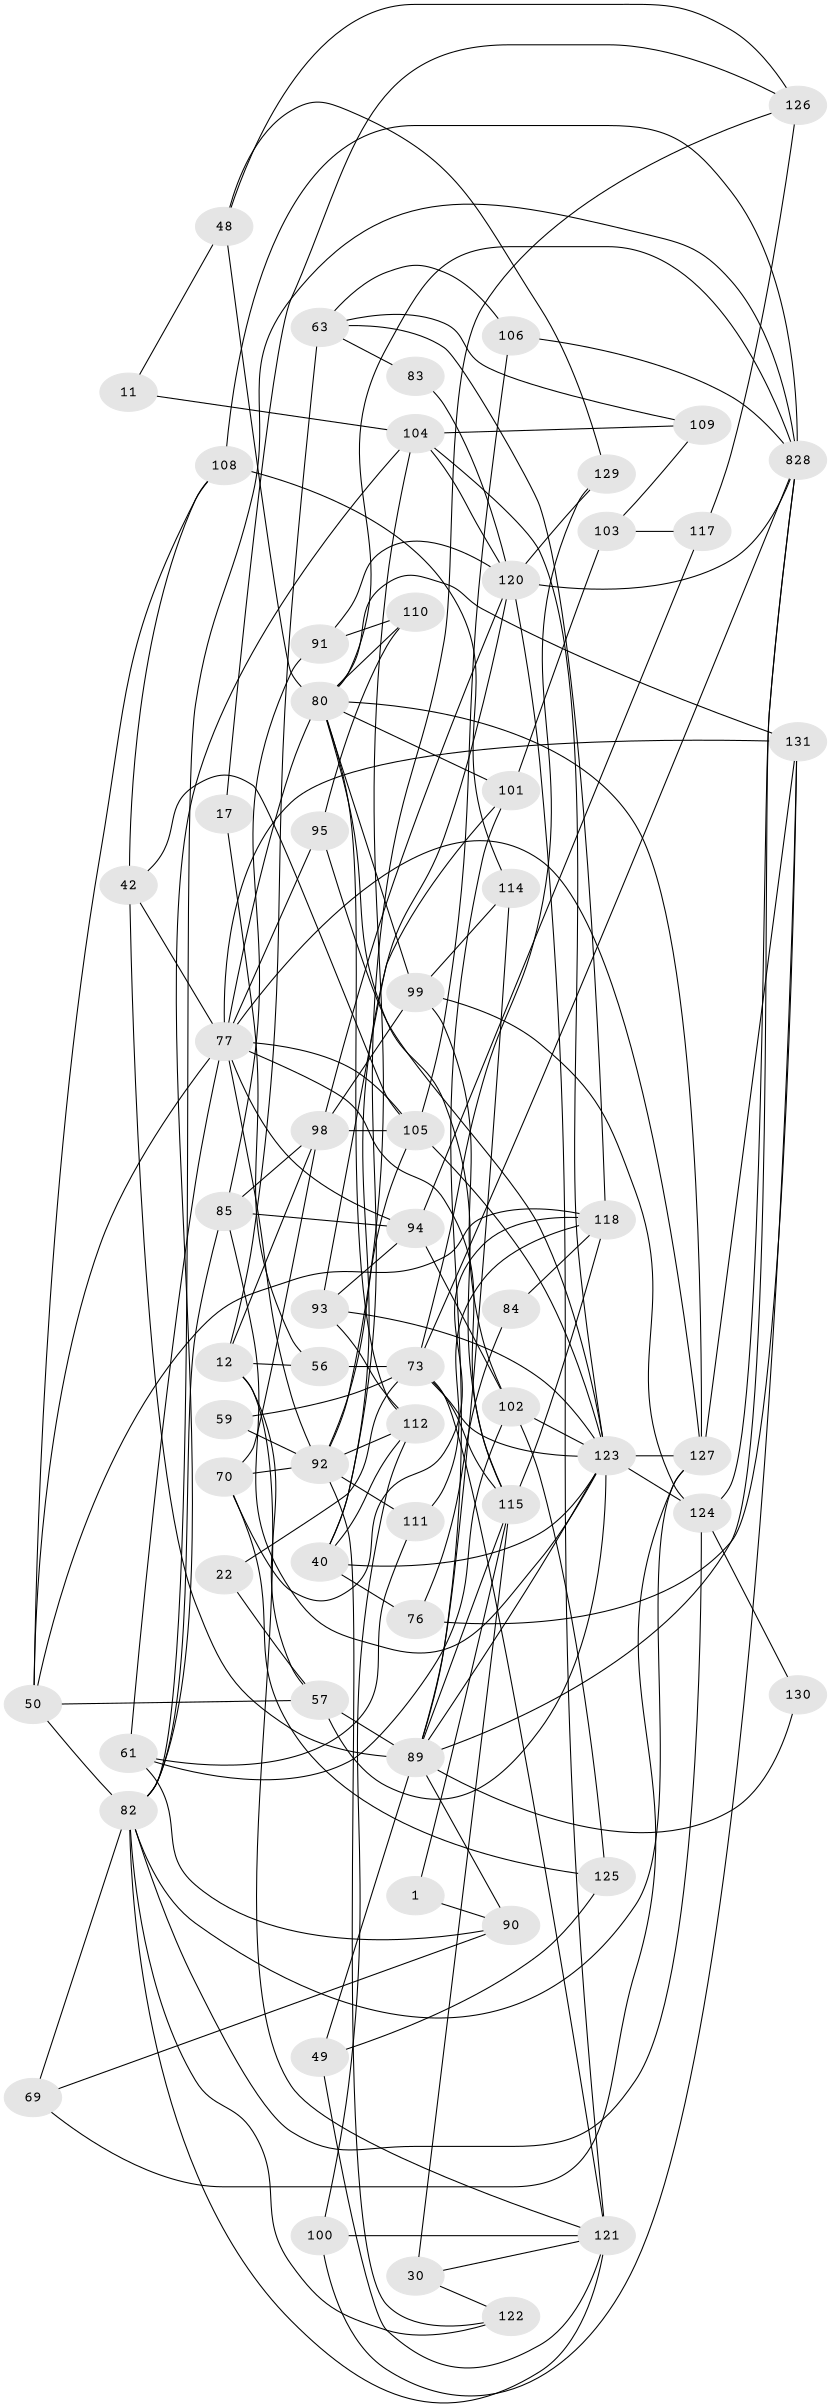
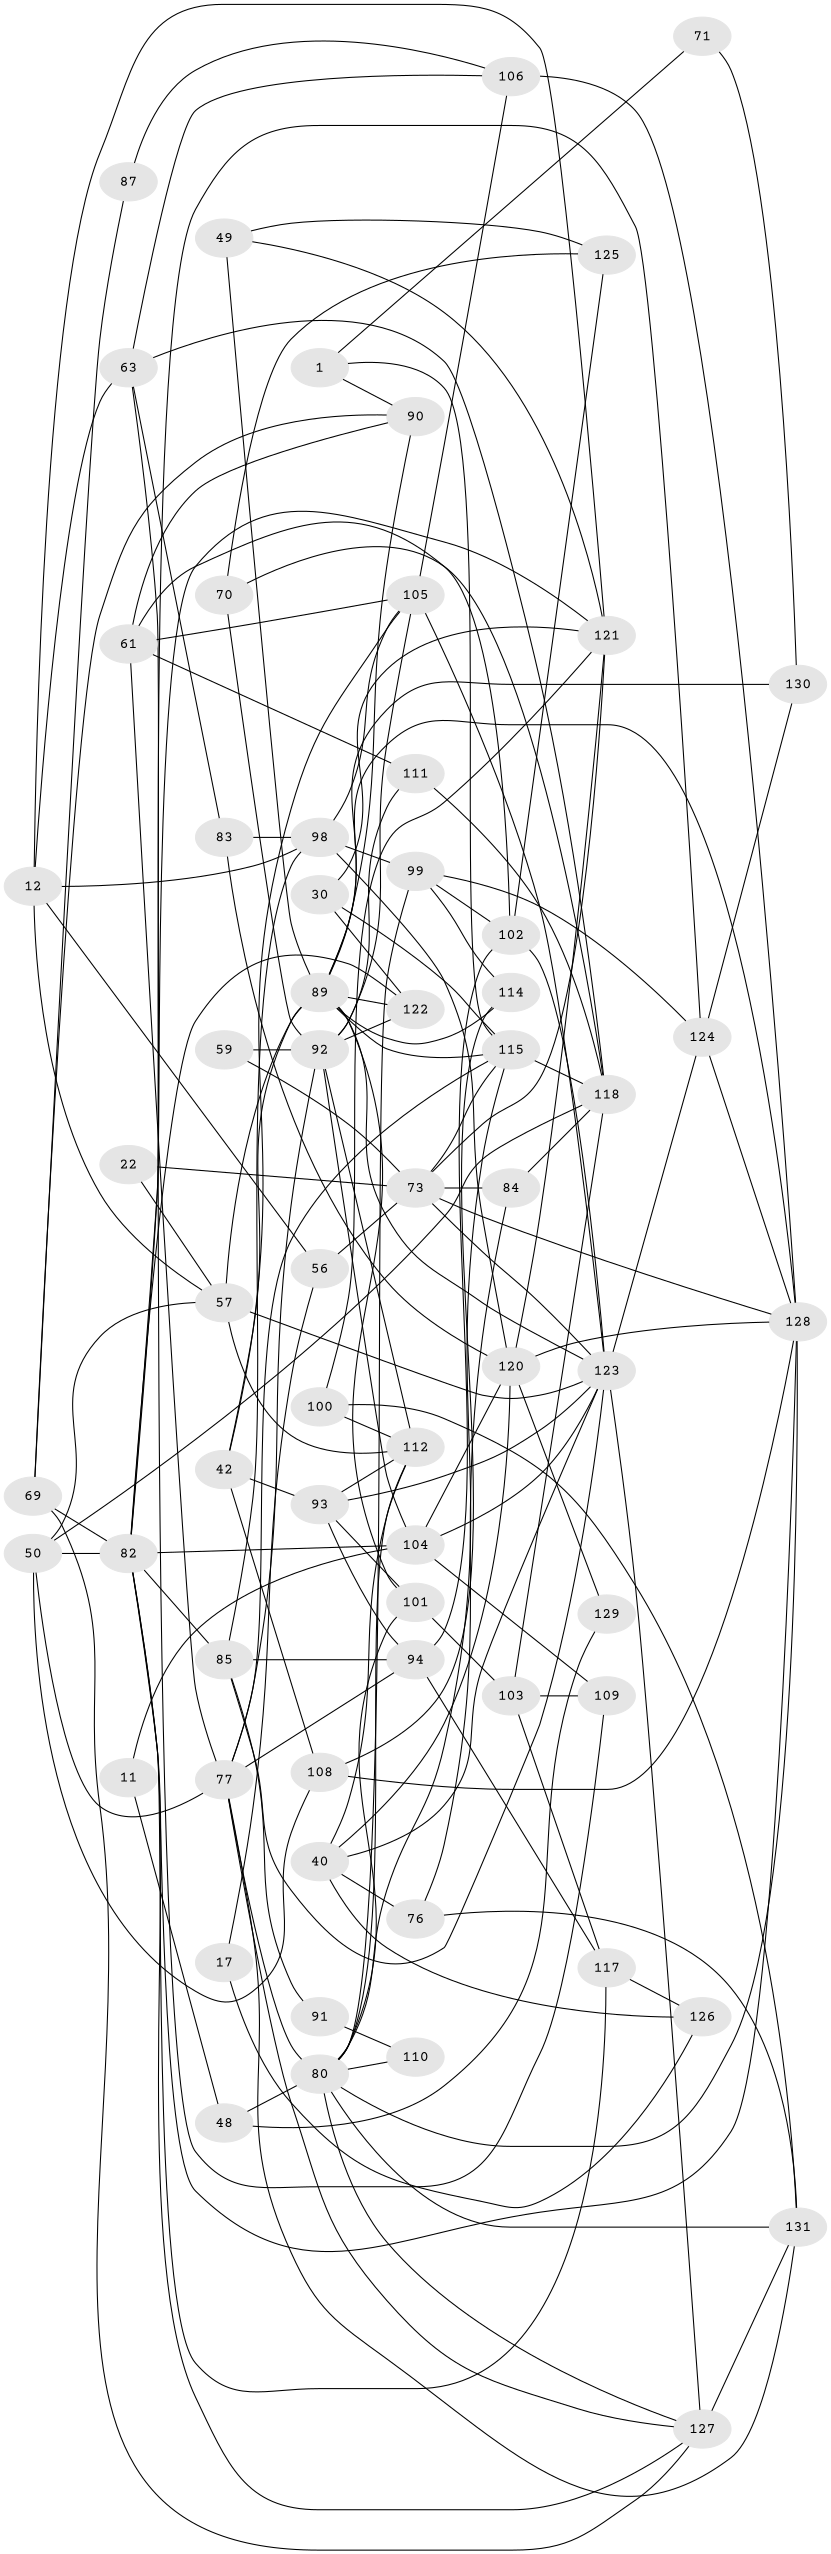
(470, 4) -> none
none -> (702, 36)
none -> (129, 182)
(798, 460) -> (798, 1322)
(384, 550) -> none
(320, 831) -> none
(542, 900) -> (469, 1188)
(171, 954) -> (269, 1486)
none -> (368, 1001)
(332, 1060) -> (272, 620)
(286, 1300) -> (272, 837)
none -> (557, 1409)
none -> (271, 1416)
none -> (182, 2326)
